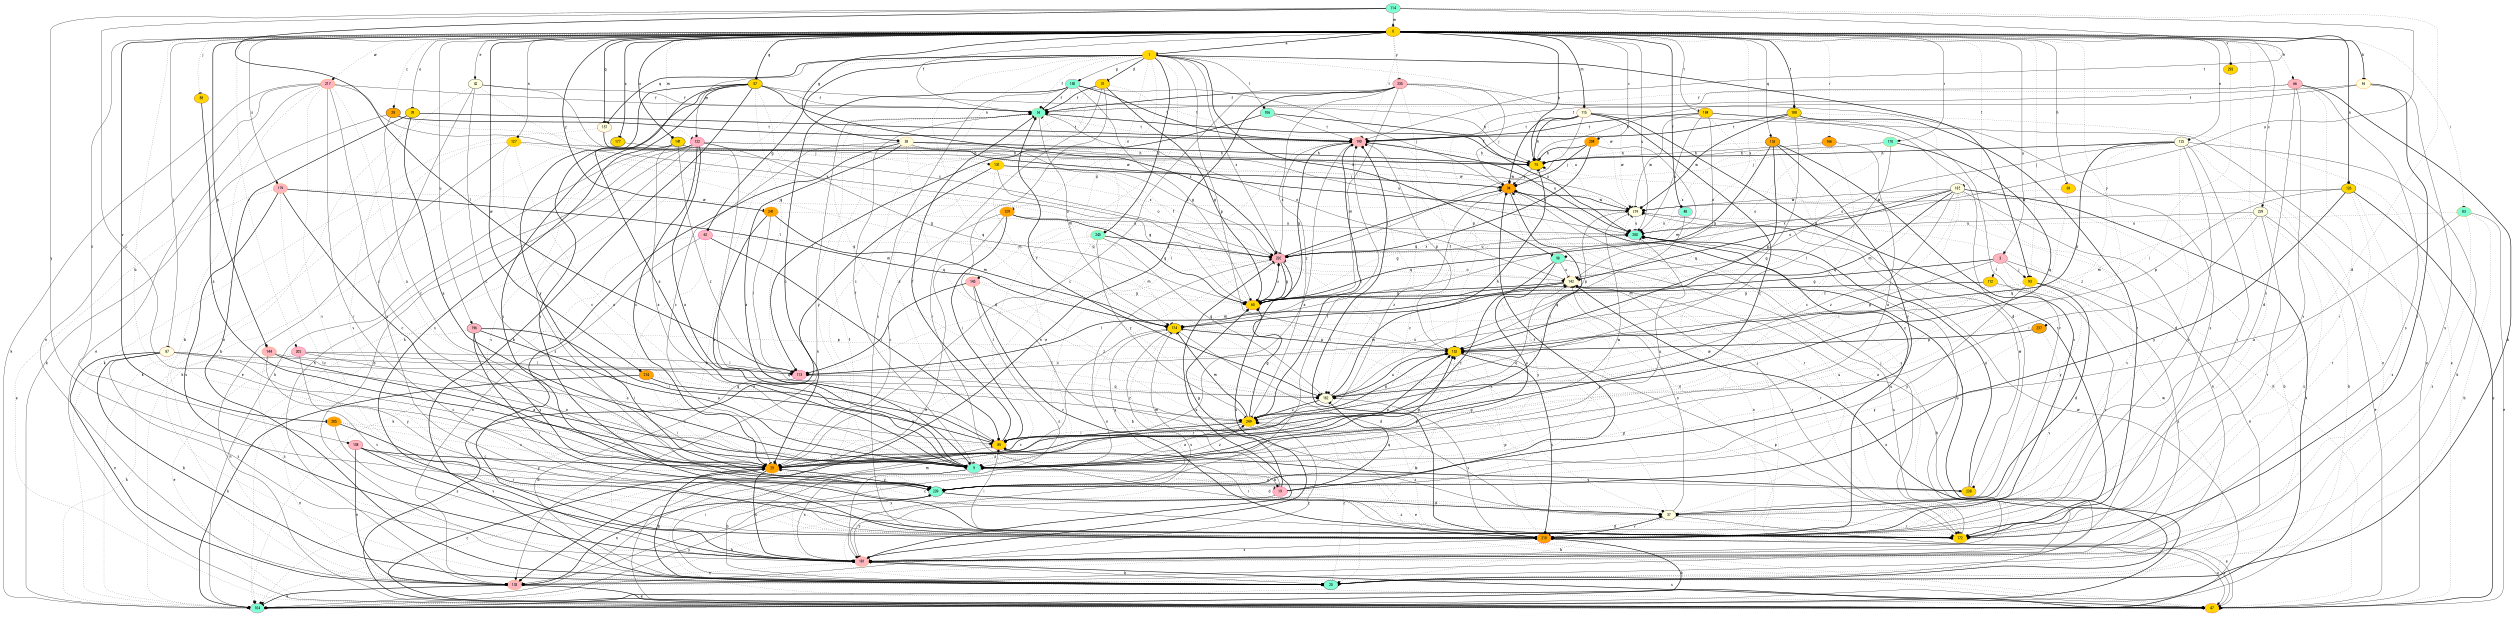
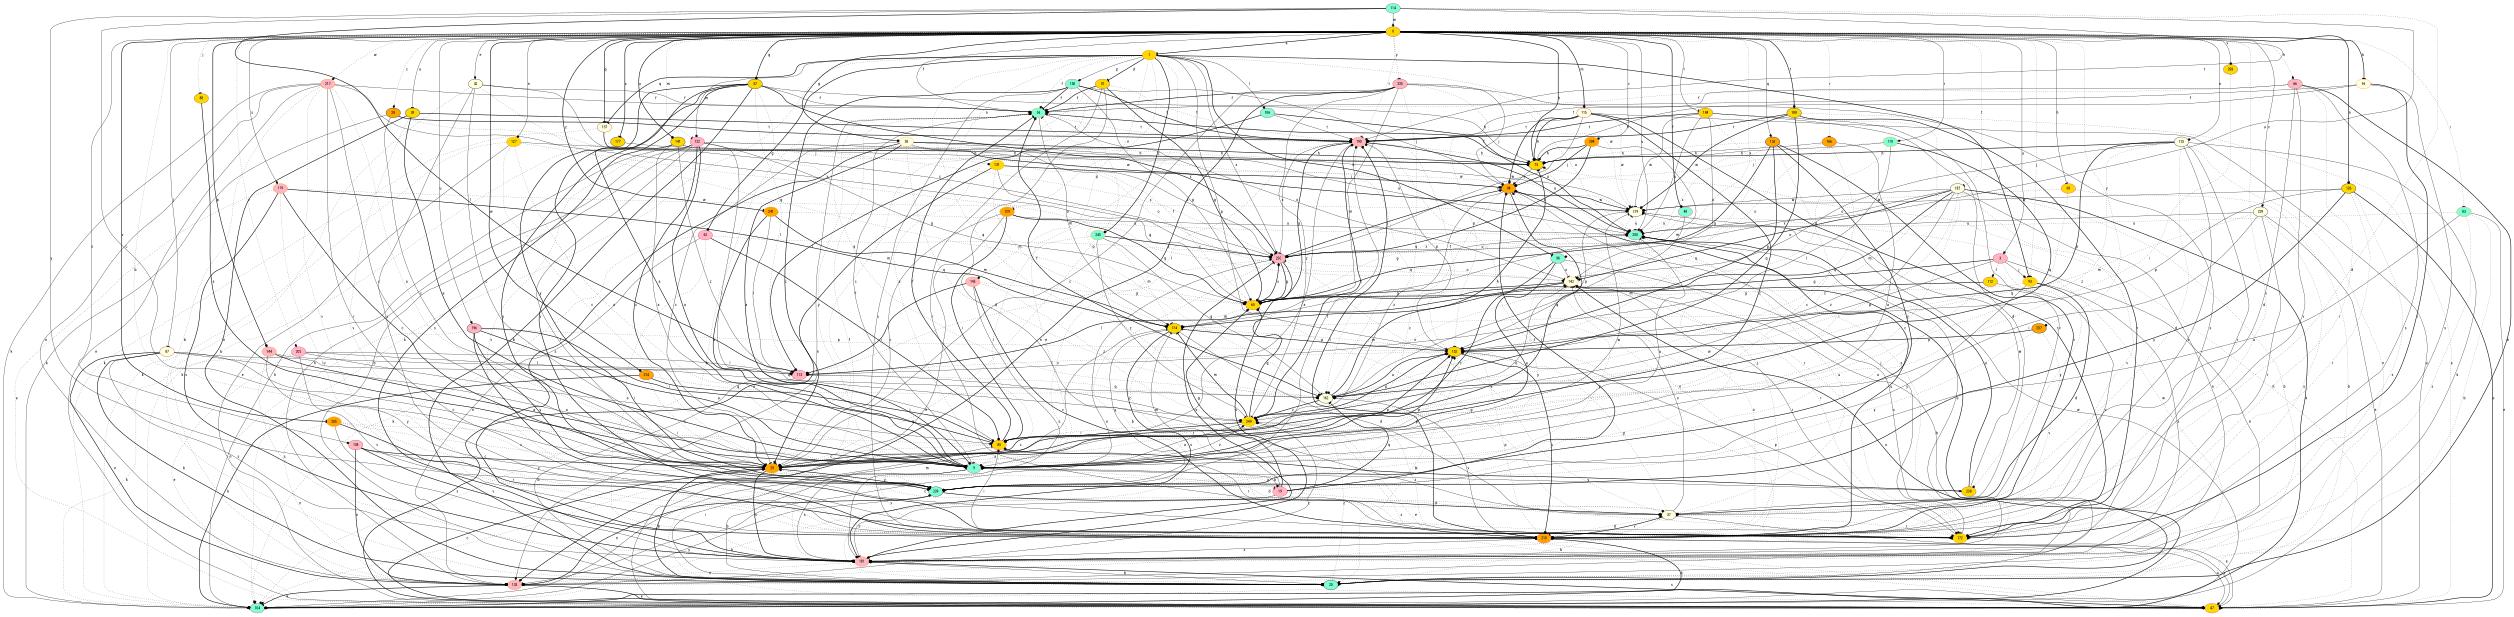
(1629, 326) -> (1629, 326)
(1085, 489) -> (1085, 489)
